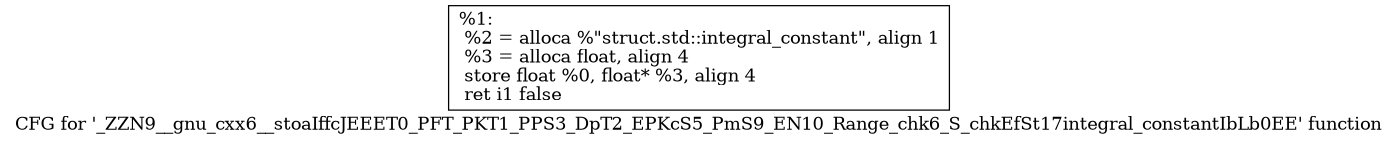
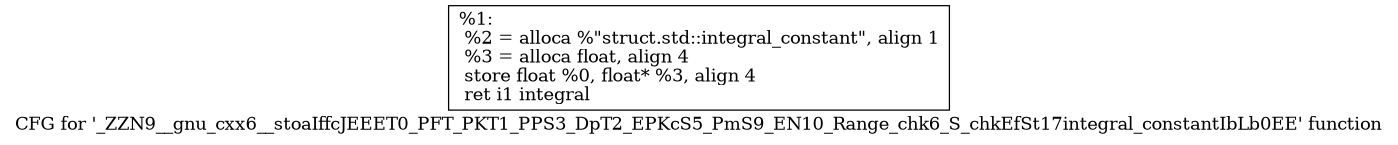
(510, 95) -> (525, 95)
